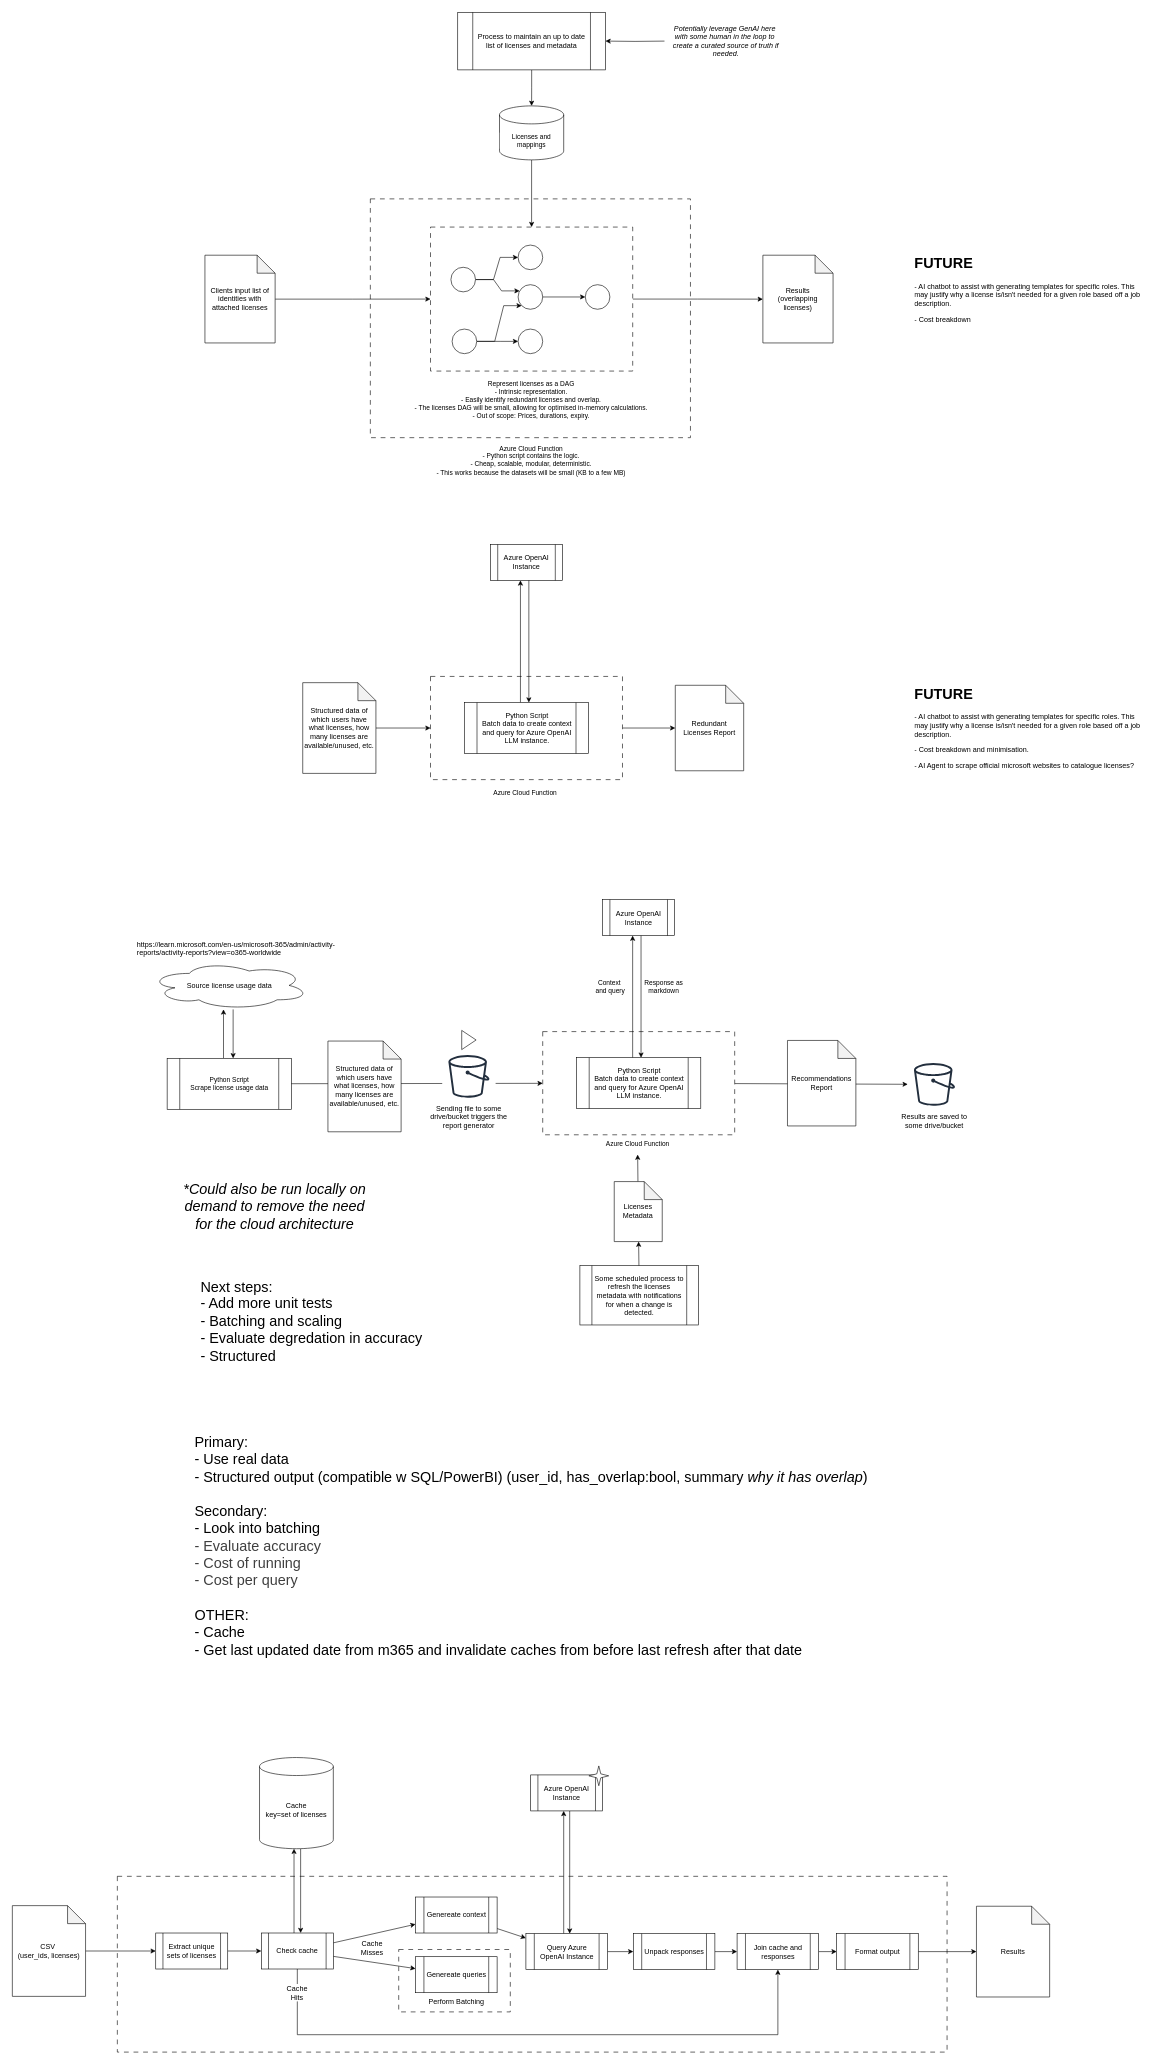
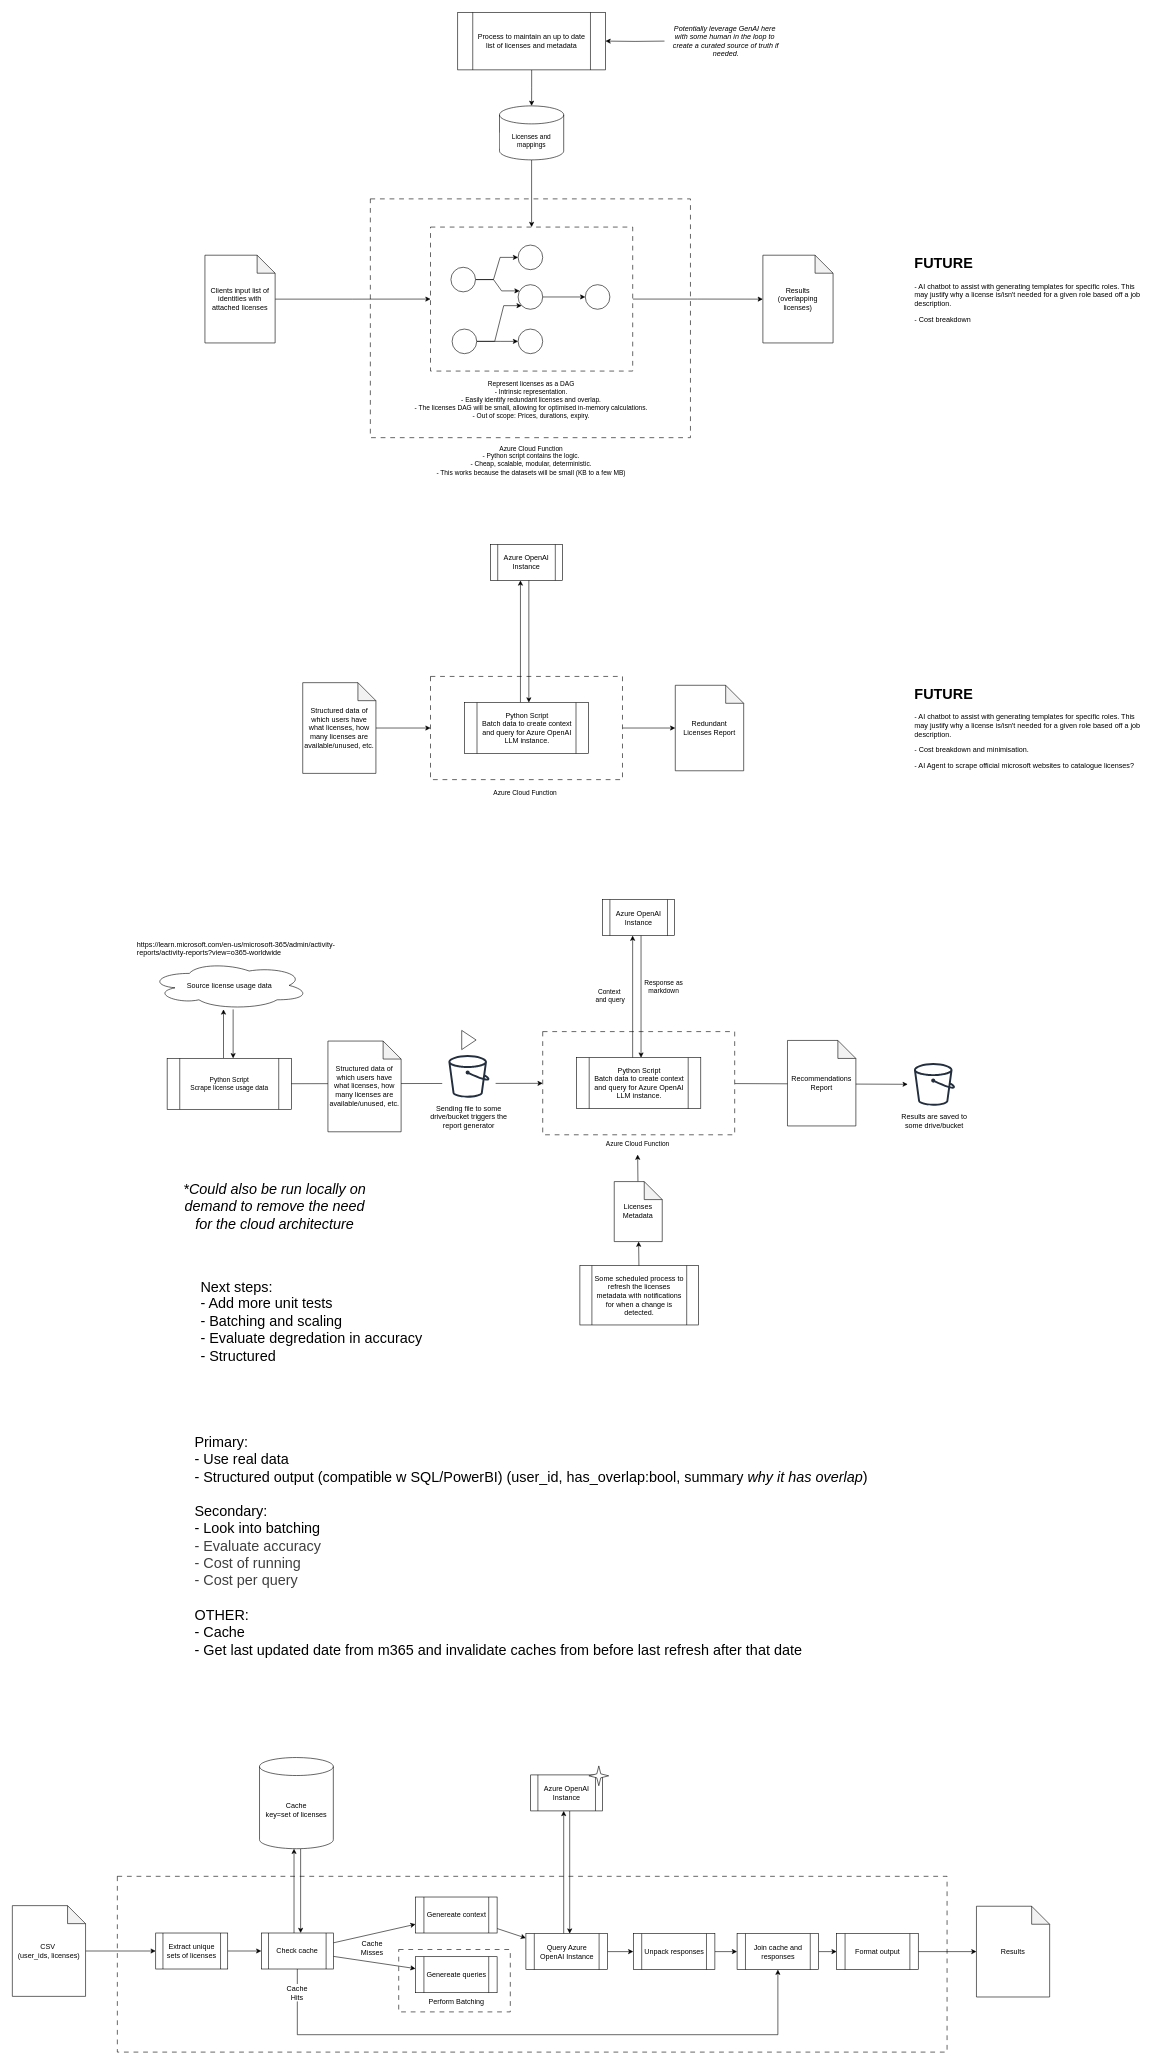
(611, 988) -> (611, 997)
